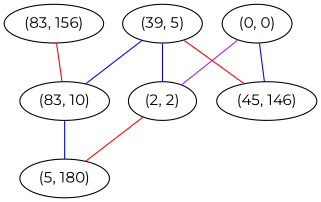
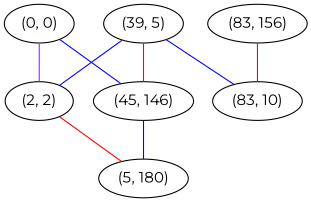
(65, 140) -> (144, 140)
